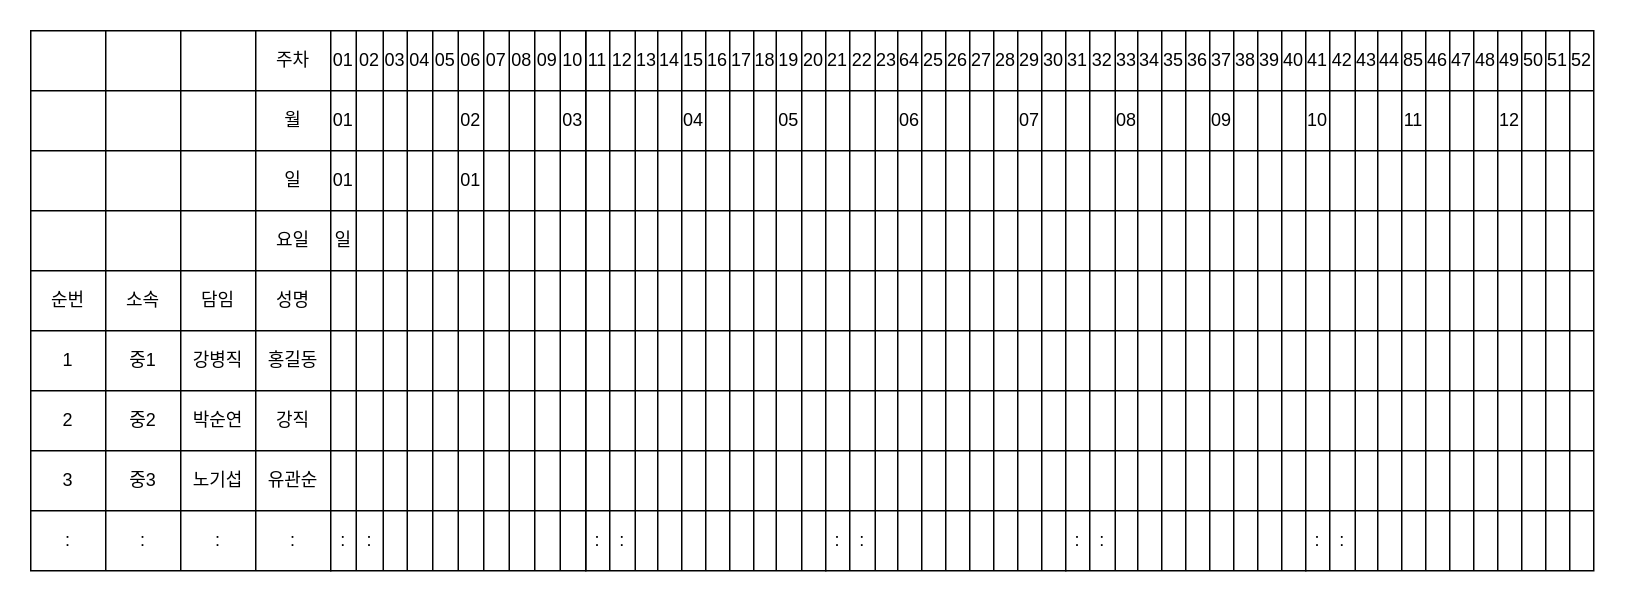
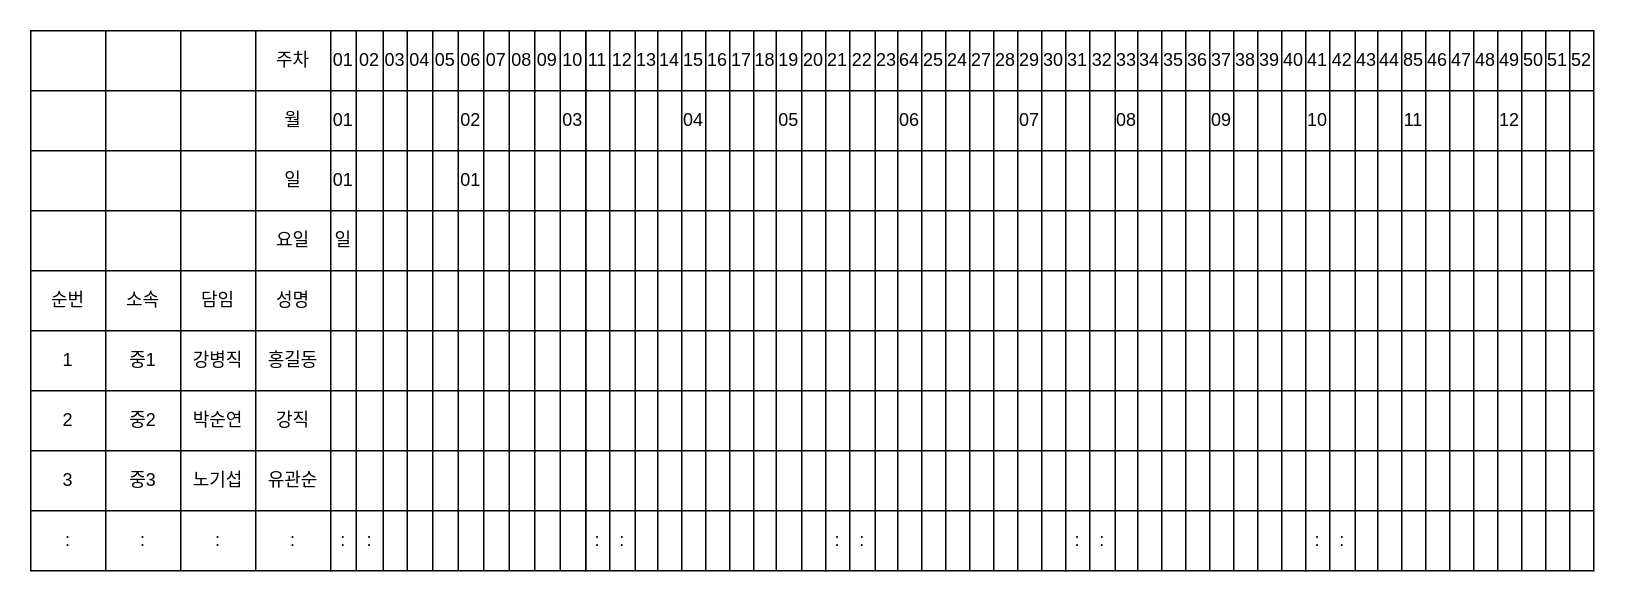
(958, 61) -> (958, 61)
